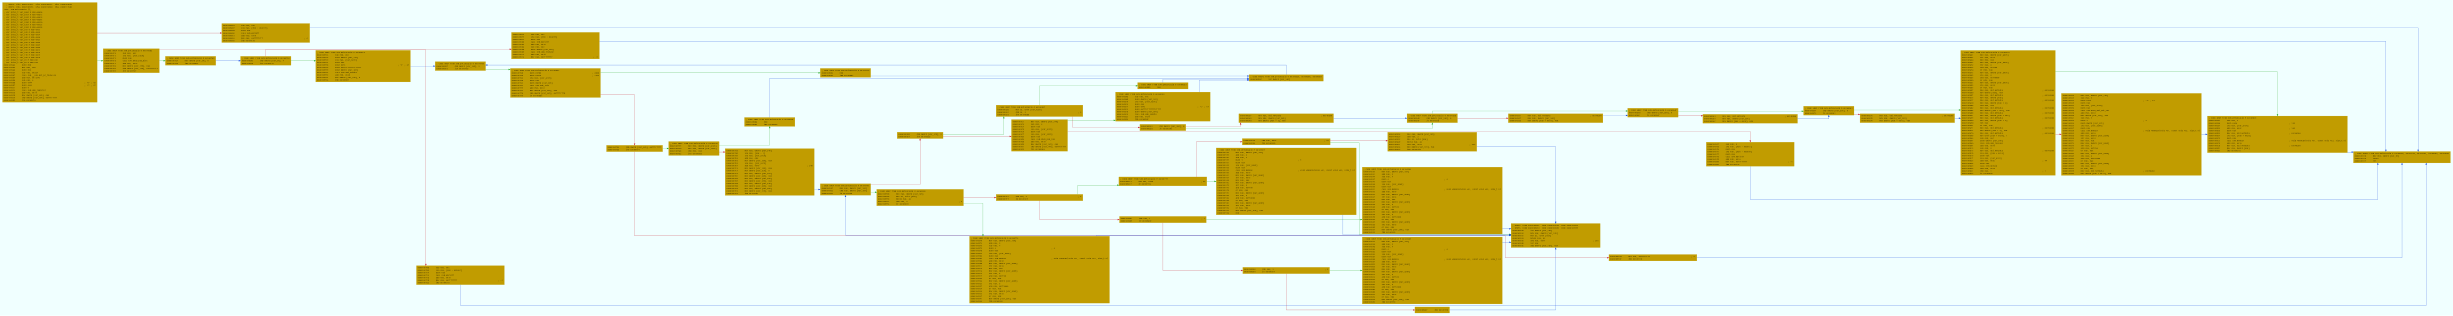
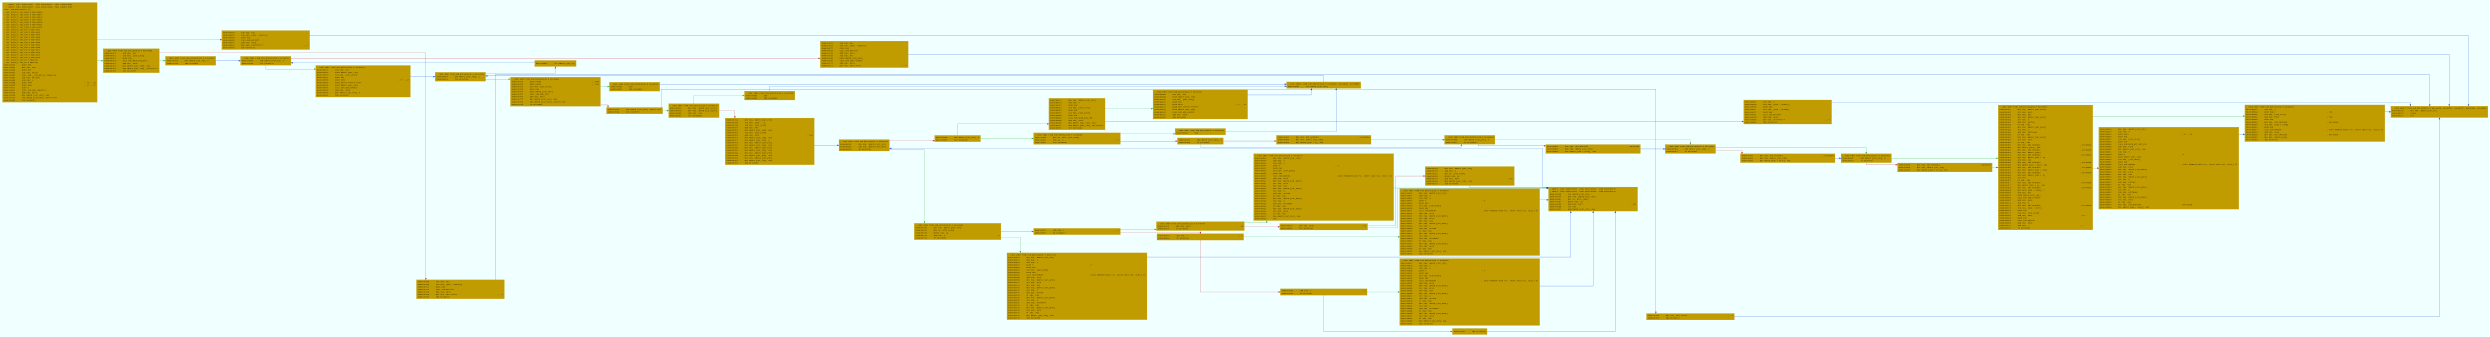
none -> (555, 63)
